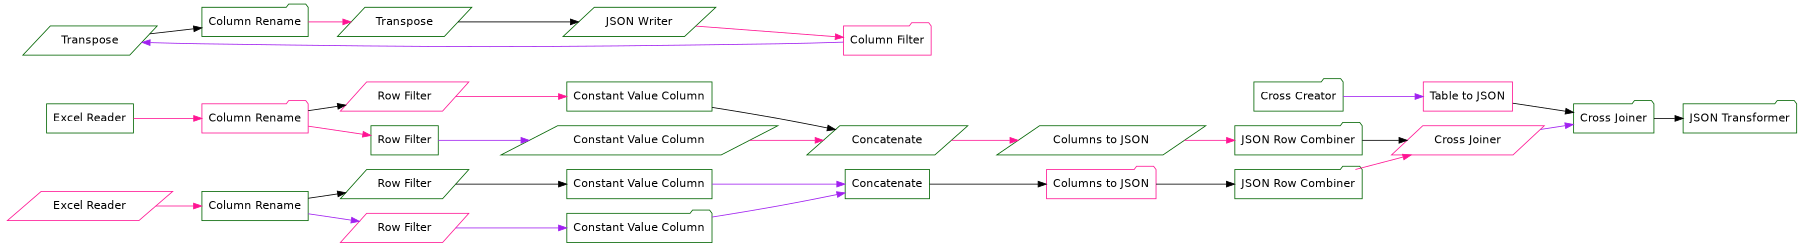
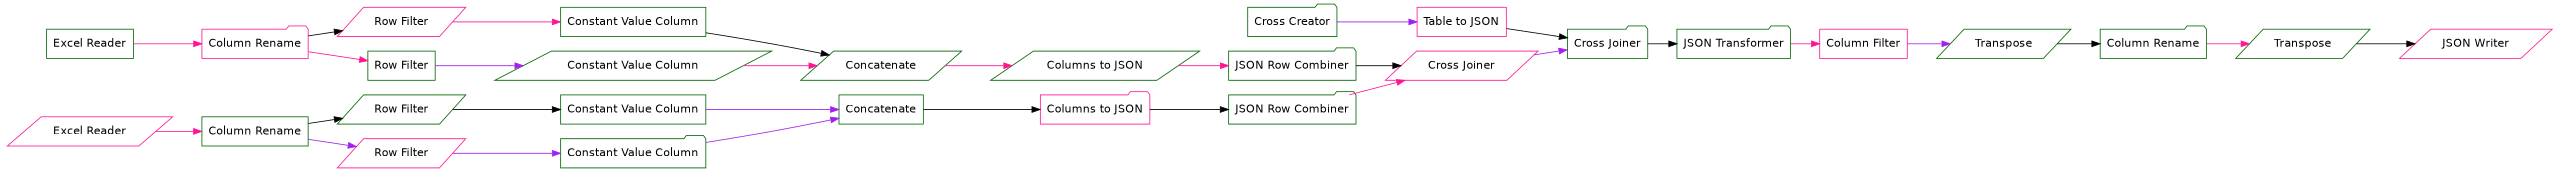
(639, 22) -> (2476, 44)
(766, 31) -> (1801, 44)
(887, 41) -> (1864, 44)
